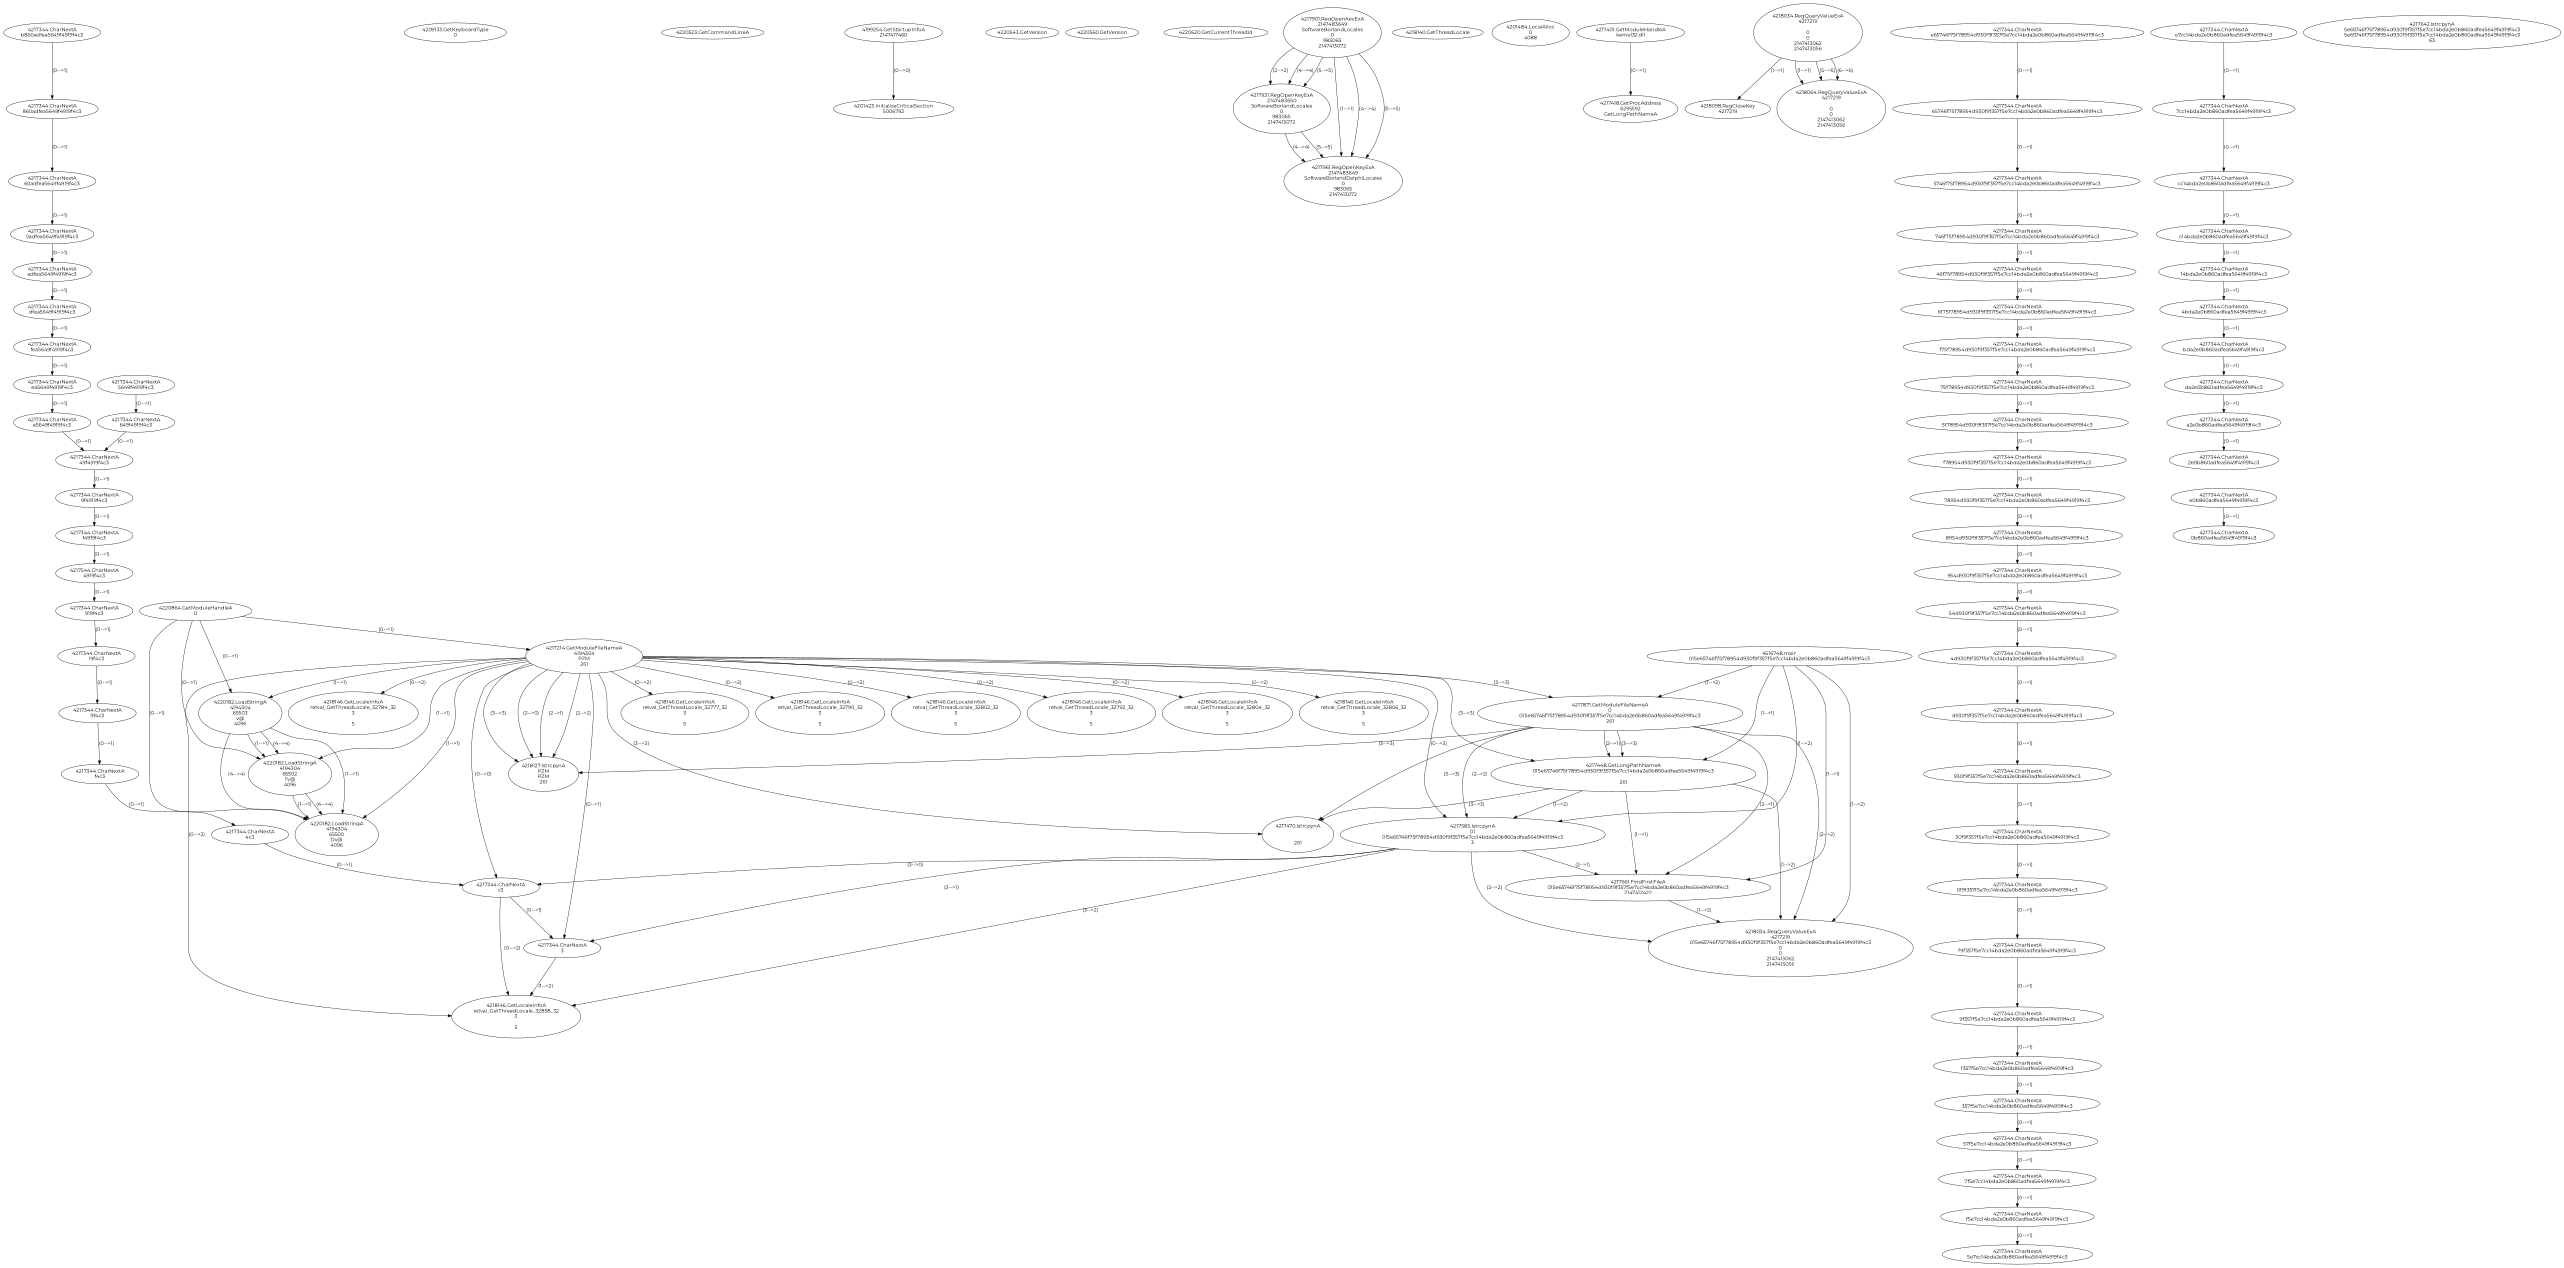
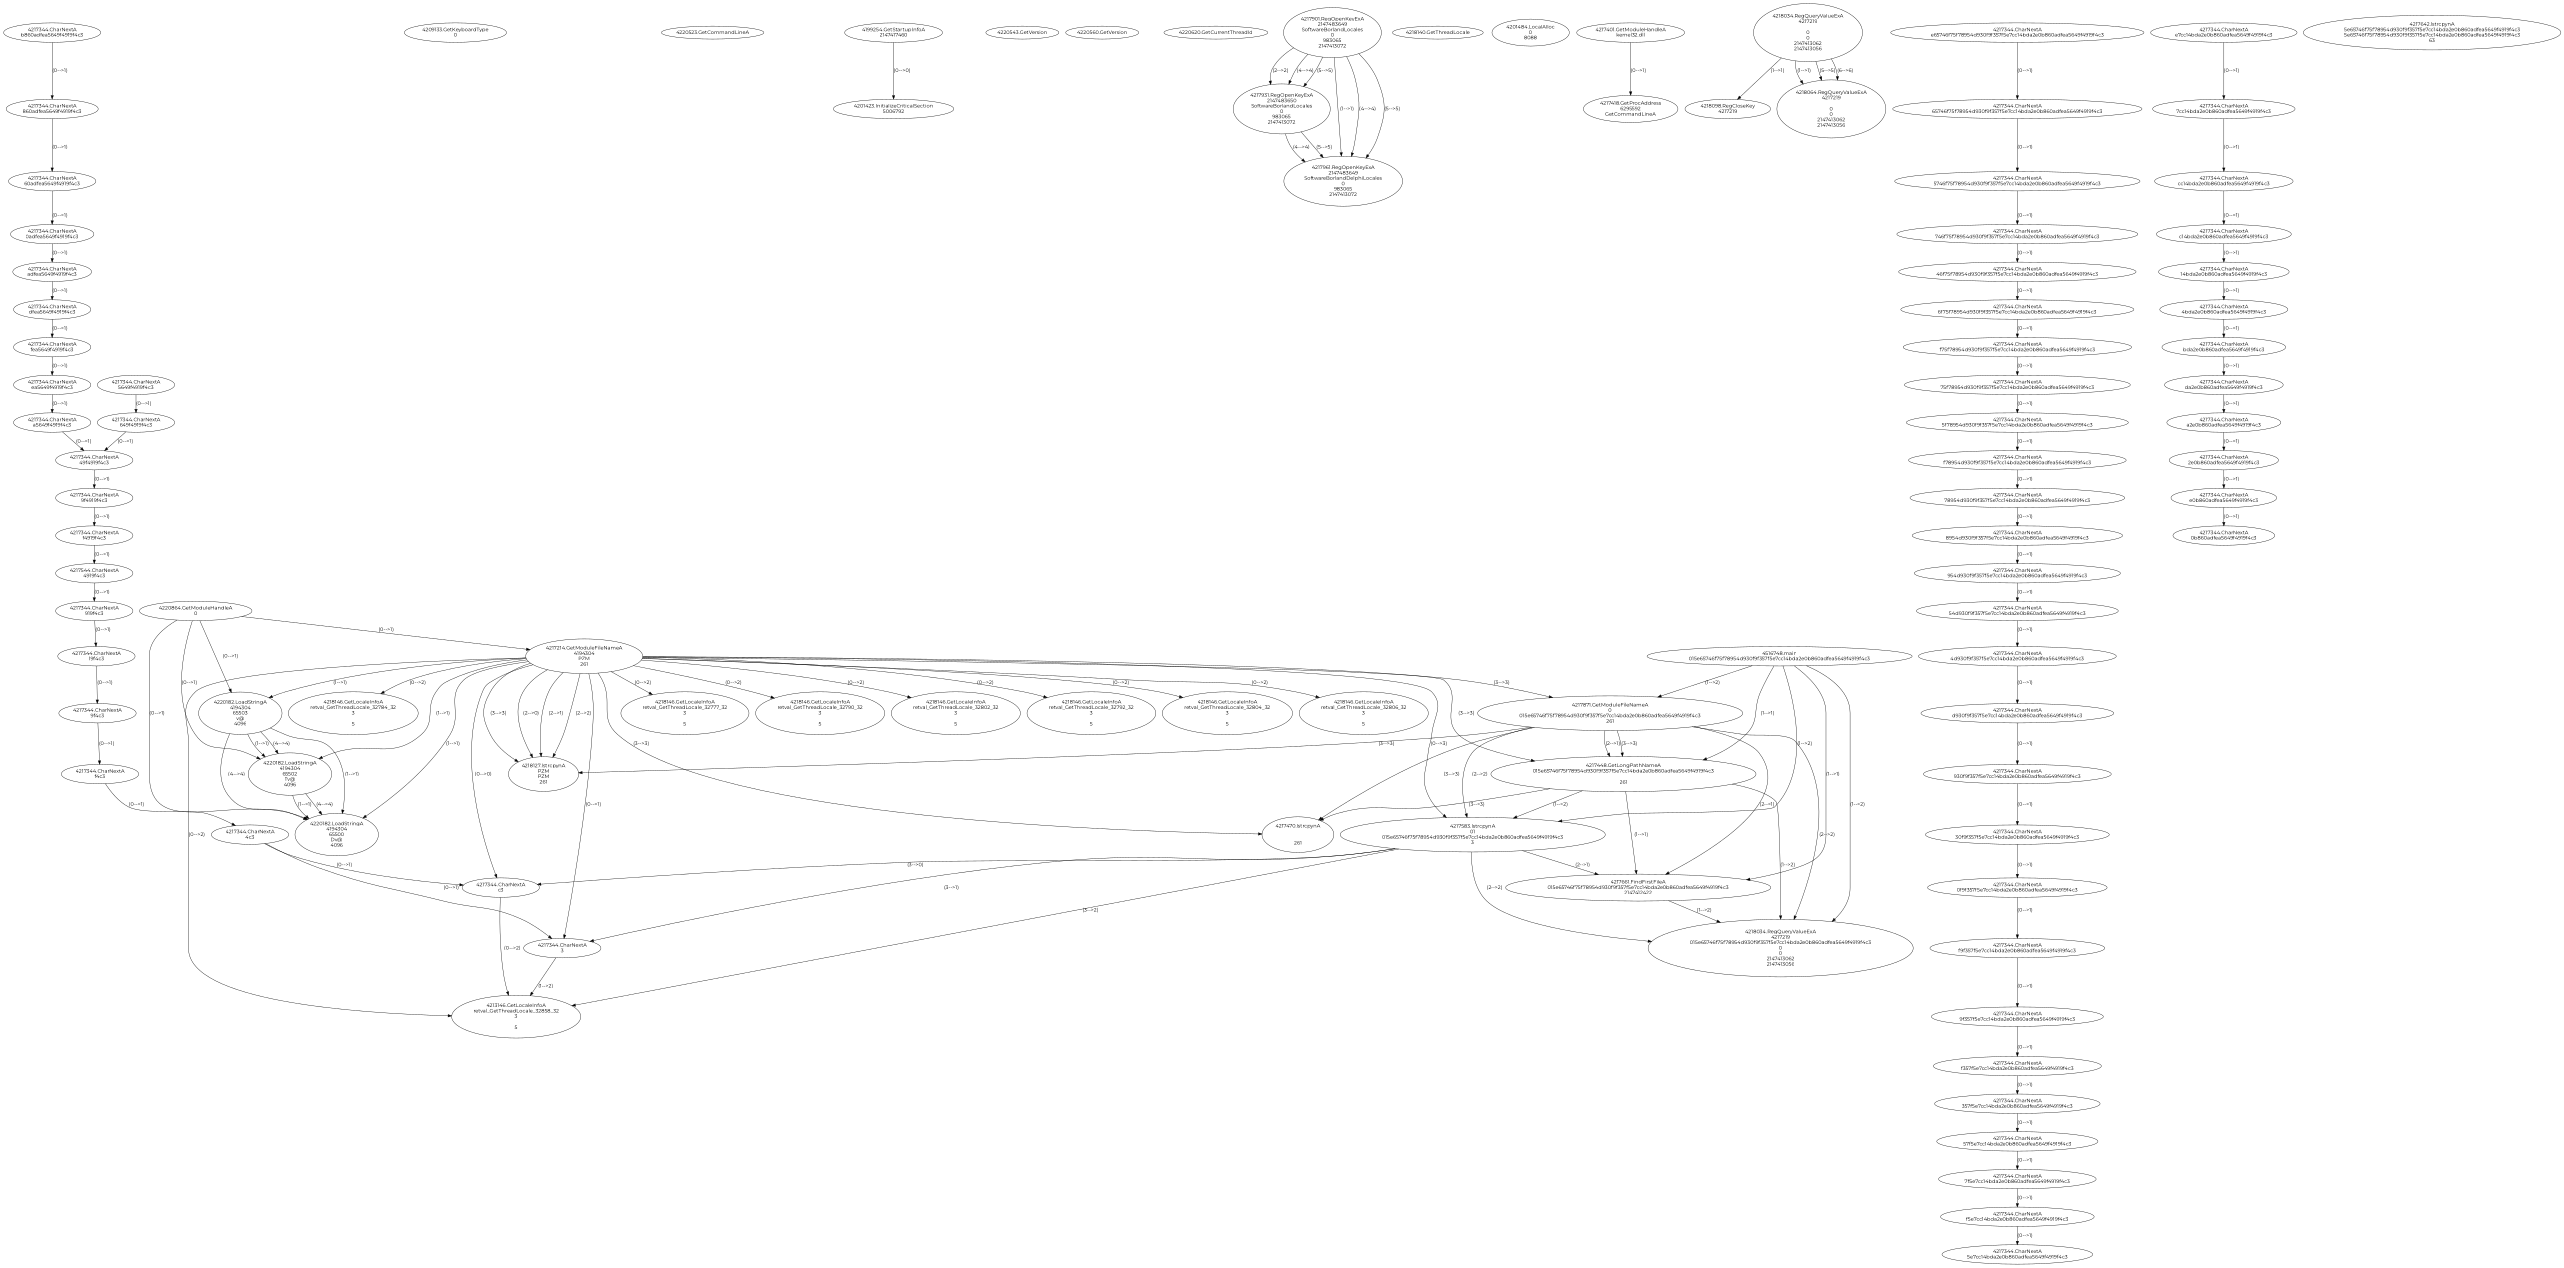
(1531, 33) -> (1531, 33)
(1631, 109) -> (1631, 109)
none -> (2224, 477)
(530, 917) -> (407, 892)
(516, 1017) -> (516, 1017)
